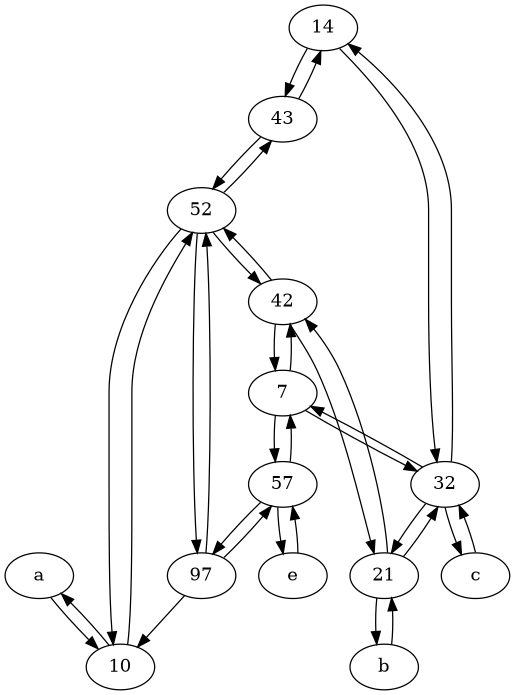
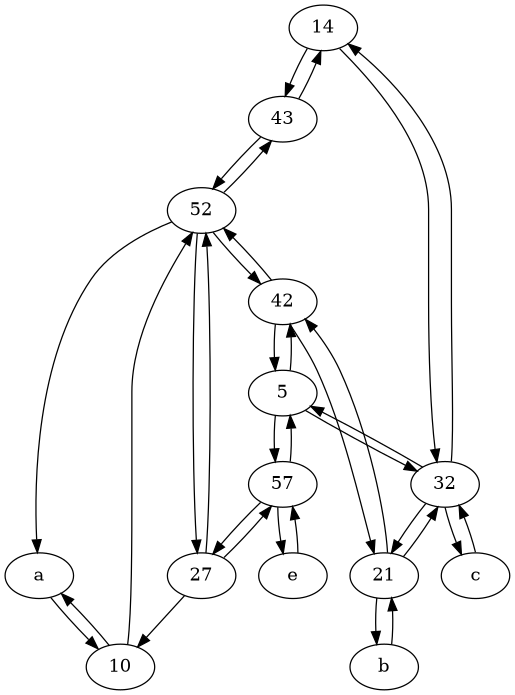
(283, 393) -> (283, 393)
(109, 421) -> (56, 356)
(202, 576) -> (202, 576)
